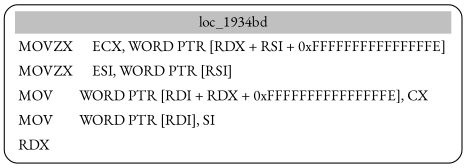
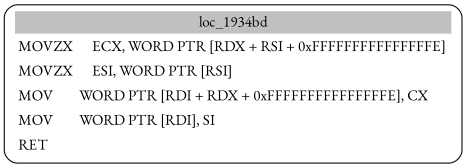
(47, 145) -> (46, 145)
